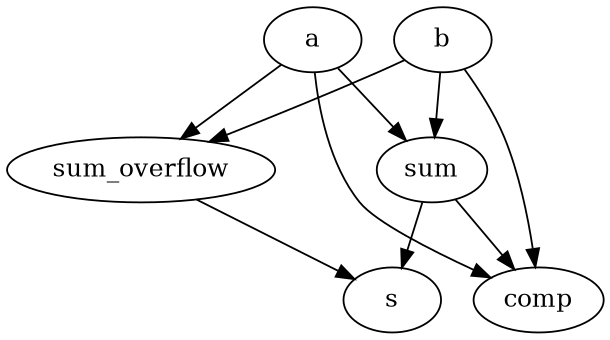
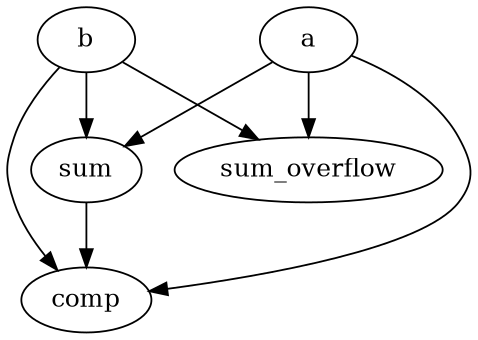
(392, 300) -> none
